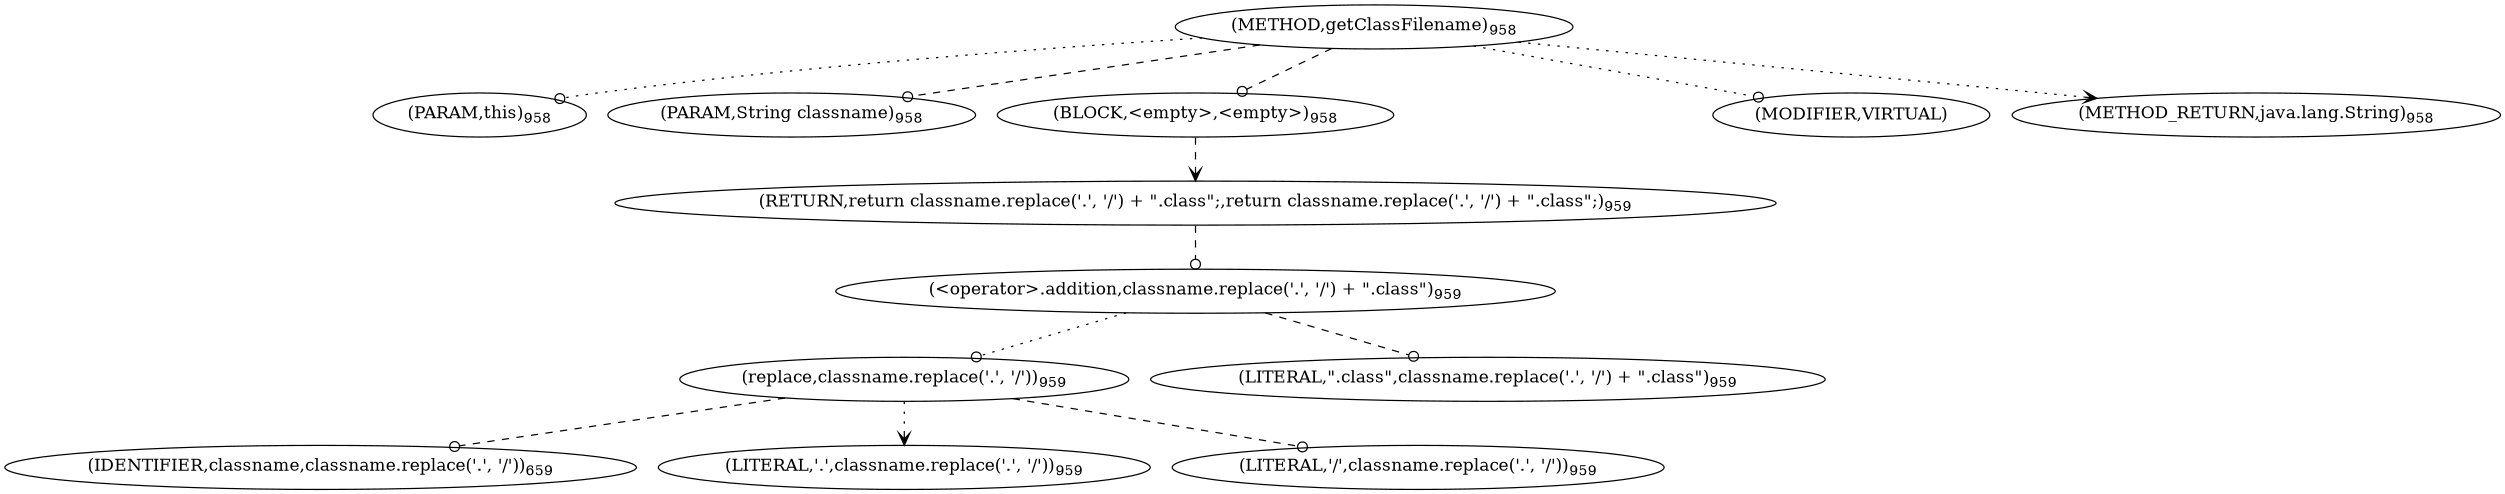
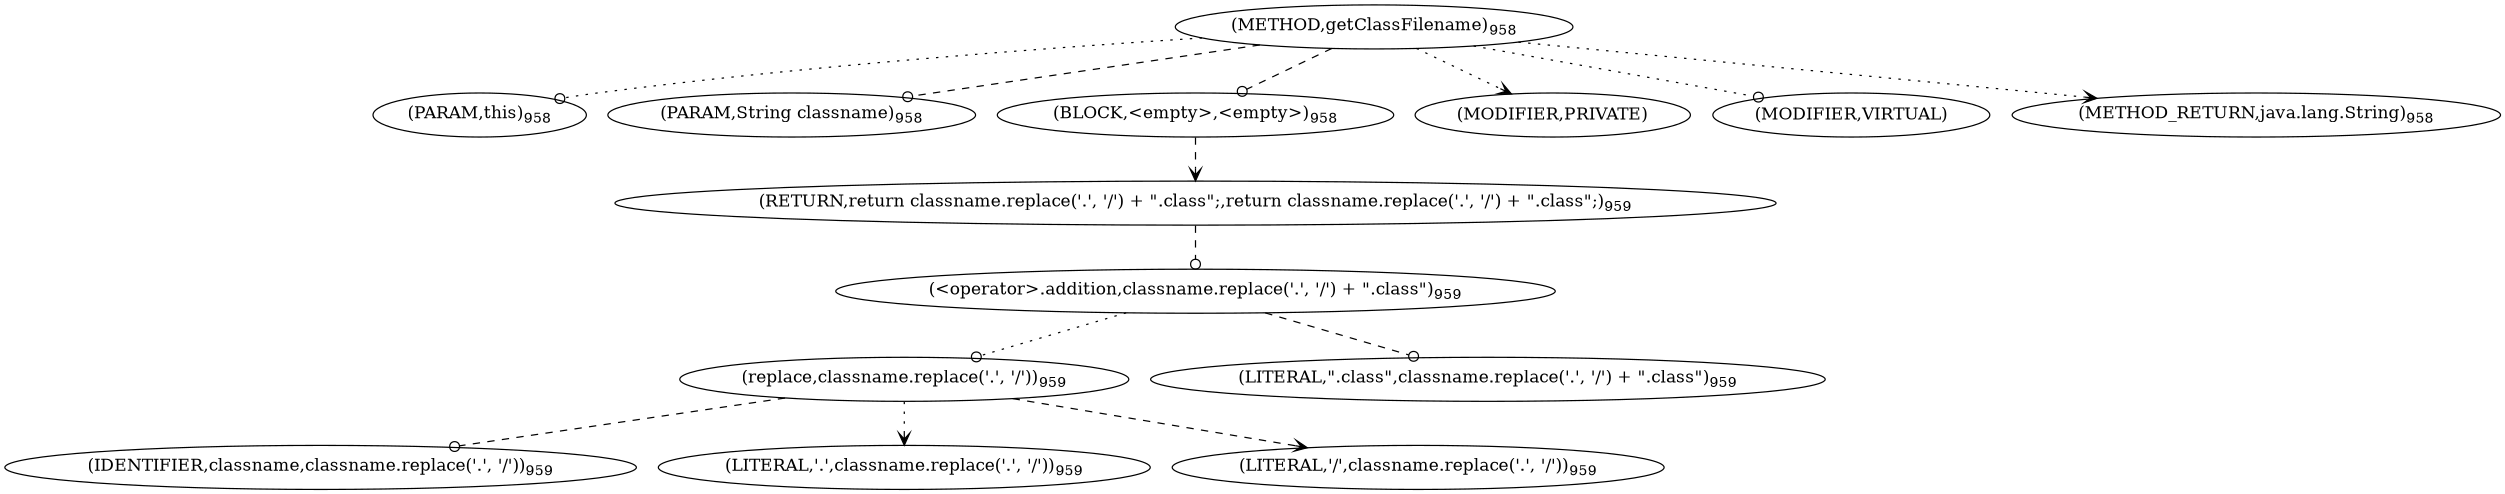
none -> (1553, 115)
(1155, 422) -> (1155, 422)
(540, 466) -> (540, 466)
